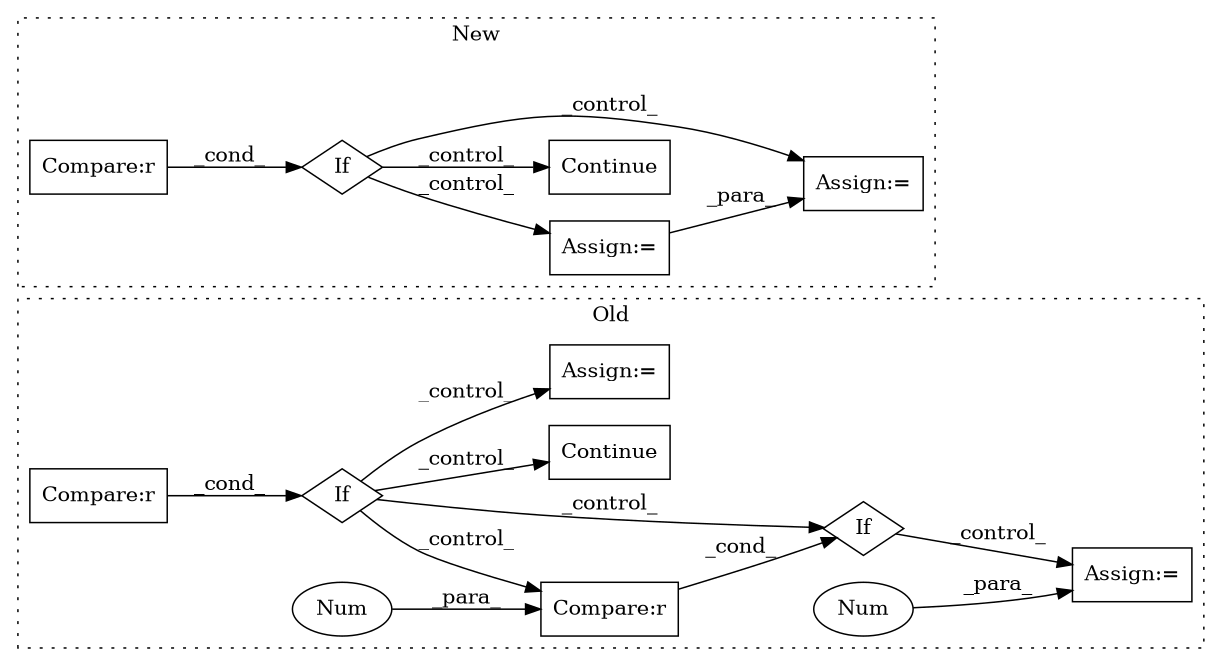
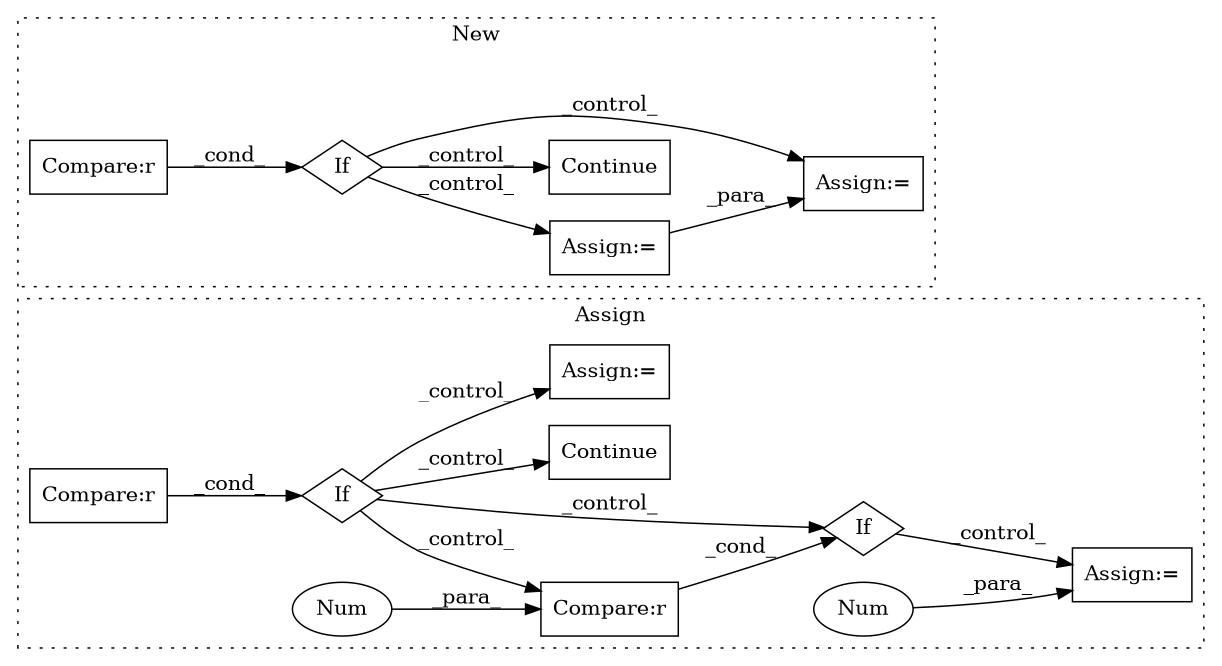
(611, 316) -> (611, 316)
